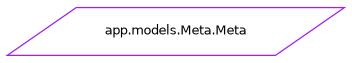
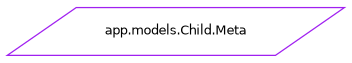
(176, 31) -> (176, 31)
